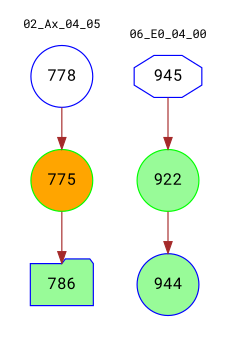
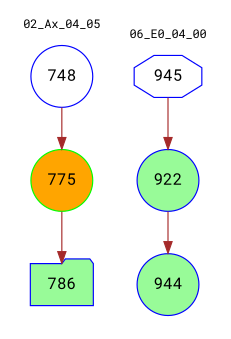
(62, 76) -> (62, 76)
(168, 180) -> (168, 180)
